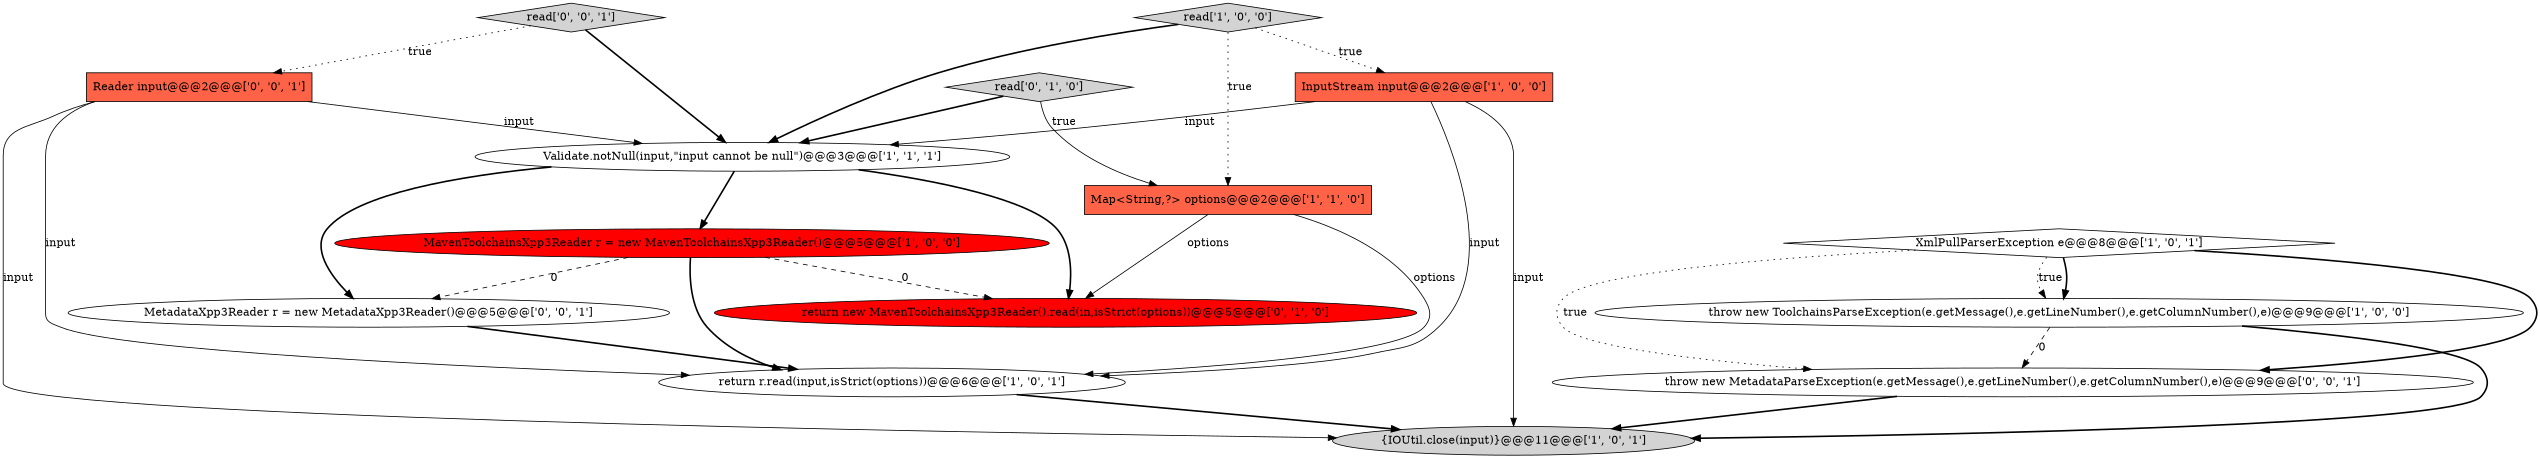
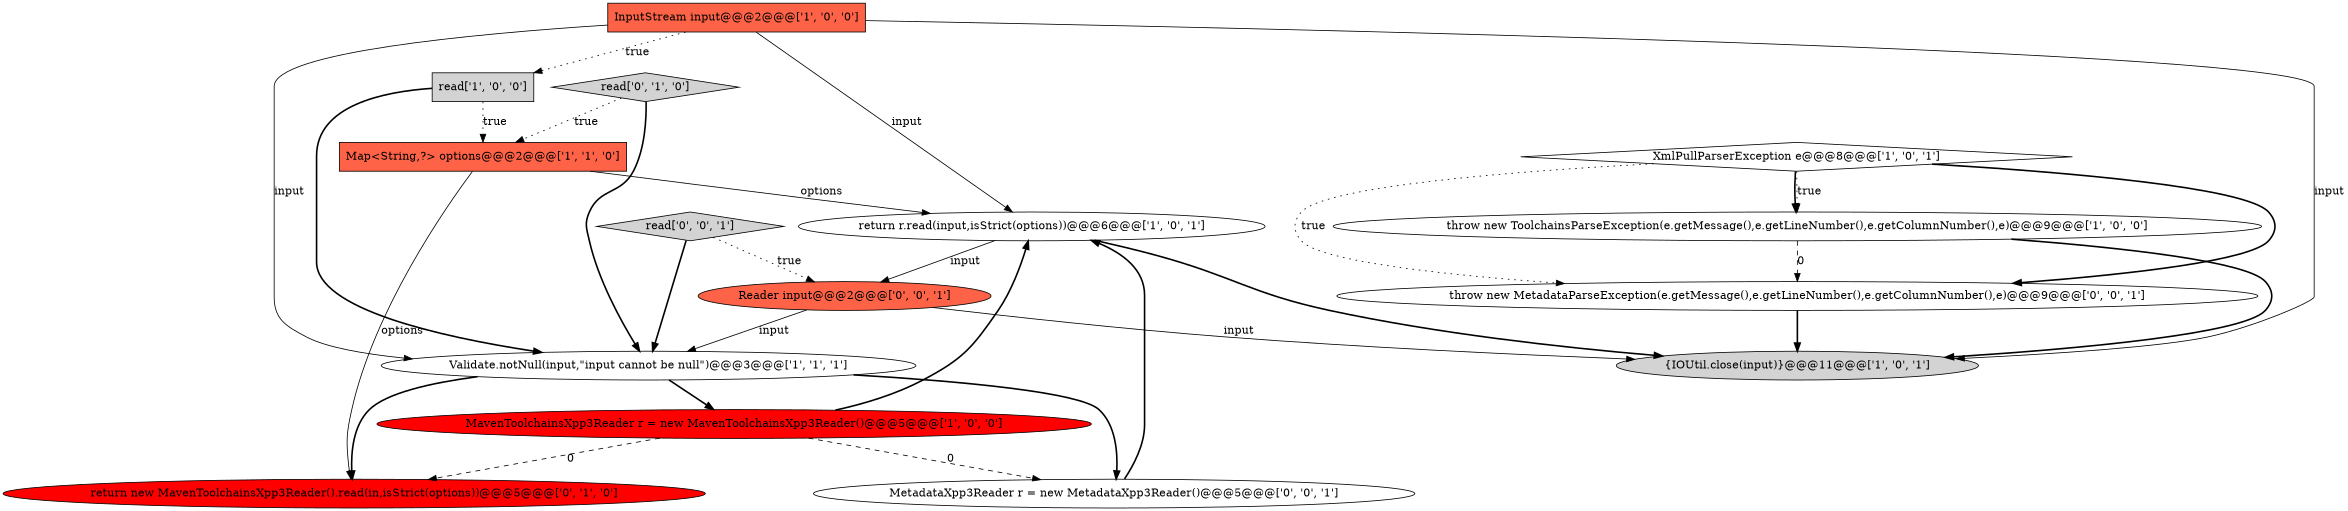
(1228, 18) -> (483, 87)
(1316, 49) -> (614, 51)
(199, 87) -> (845, 296)
(1085, 154) -> (572, 119)
(241, 352) -> (942, 260)
